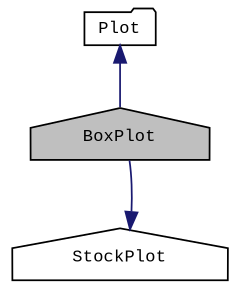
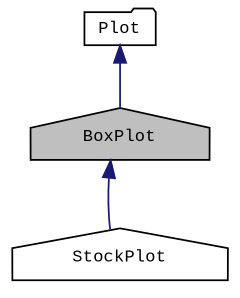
(132, 186) -> (108, 204)
